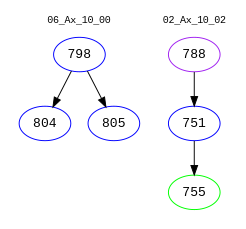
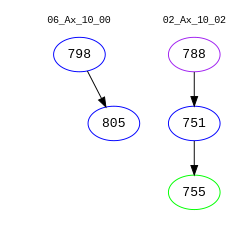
(45, 123) -> none
